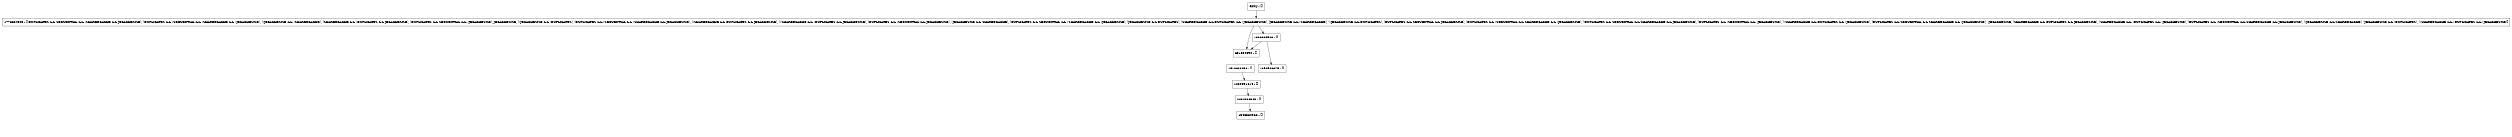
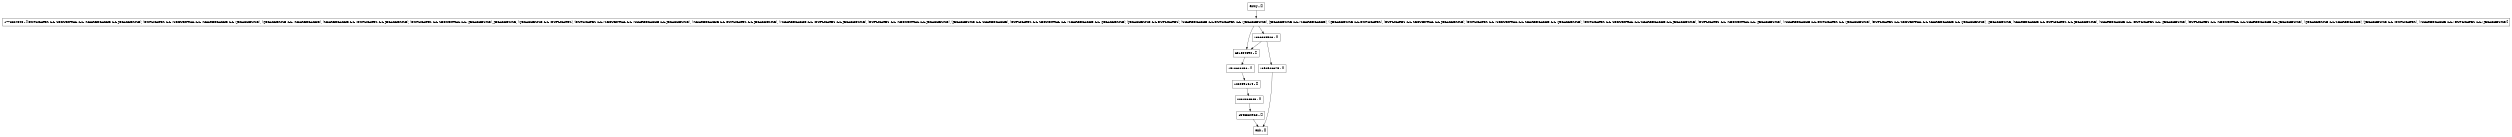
none -> (1244, 60)
none -> (1261, 131)
